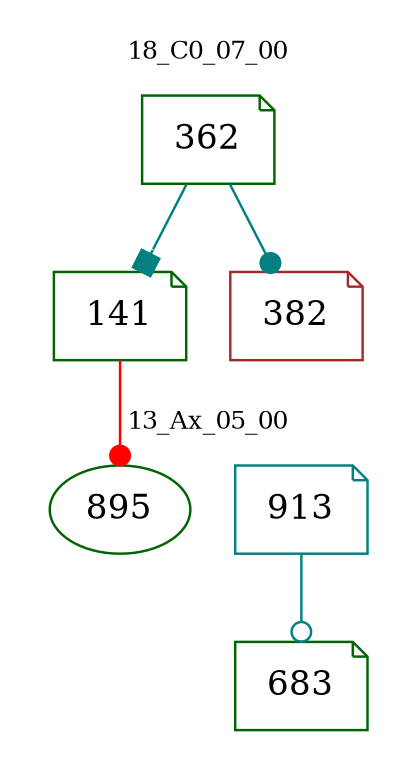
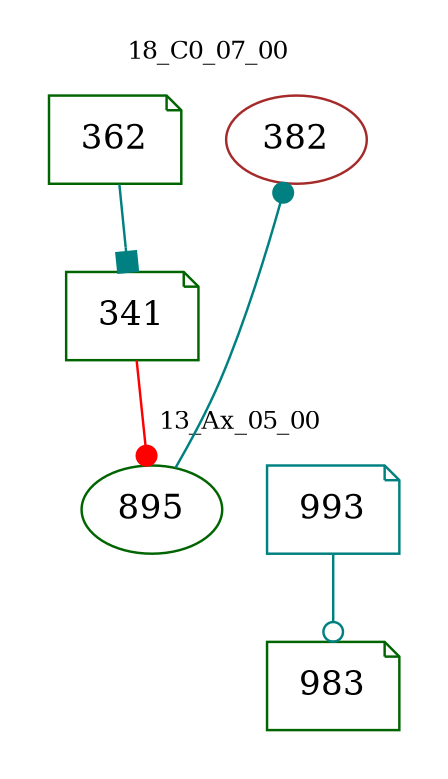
(248, 219) -> (237, 339)
(120, 316) -> (132, 316)
(296, 316) -> (296, 140)
(301, 510) -> (333, 510)
(301, 686) -> (333, 686)
